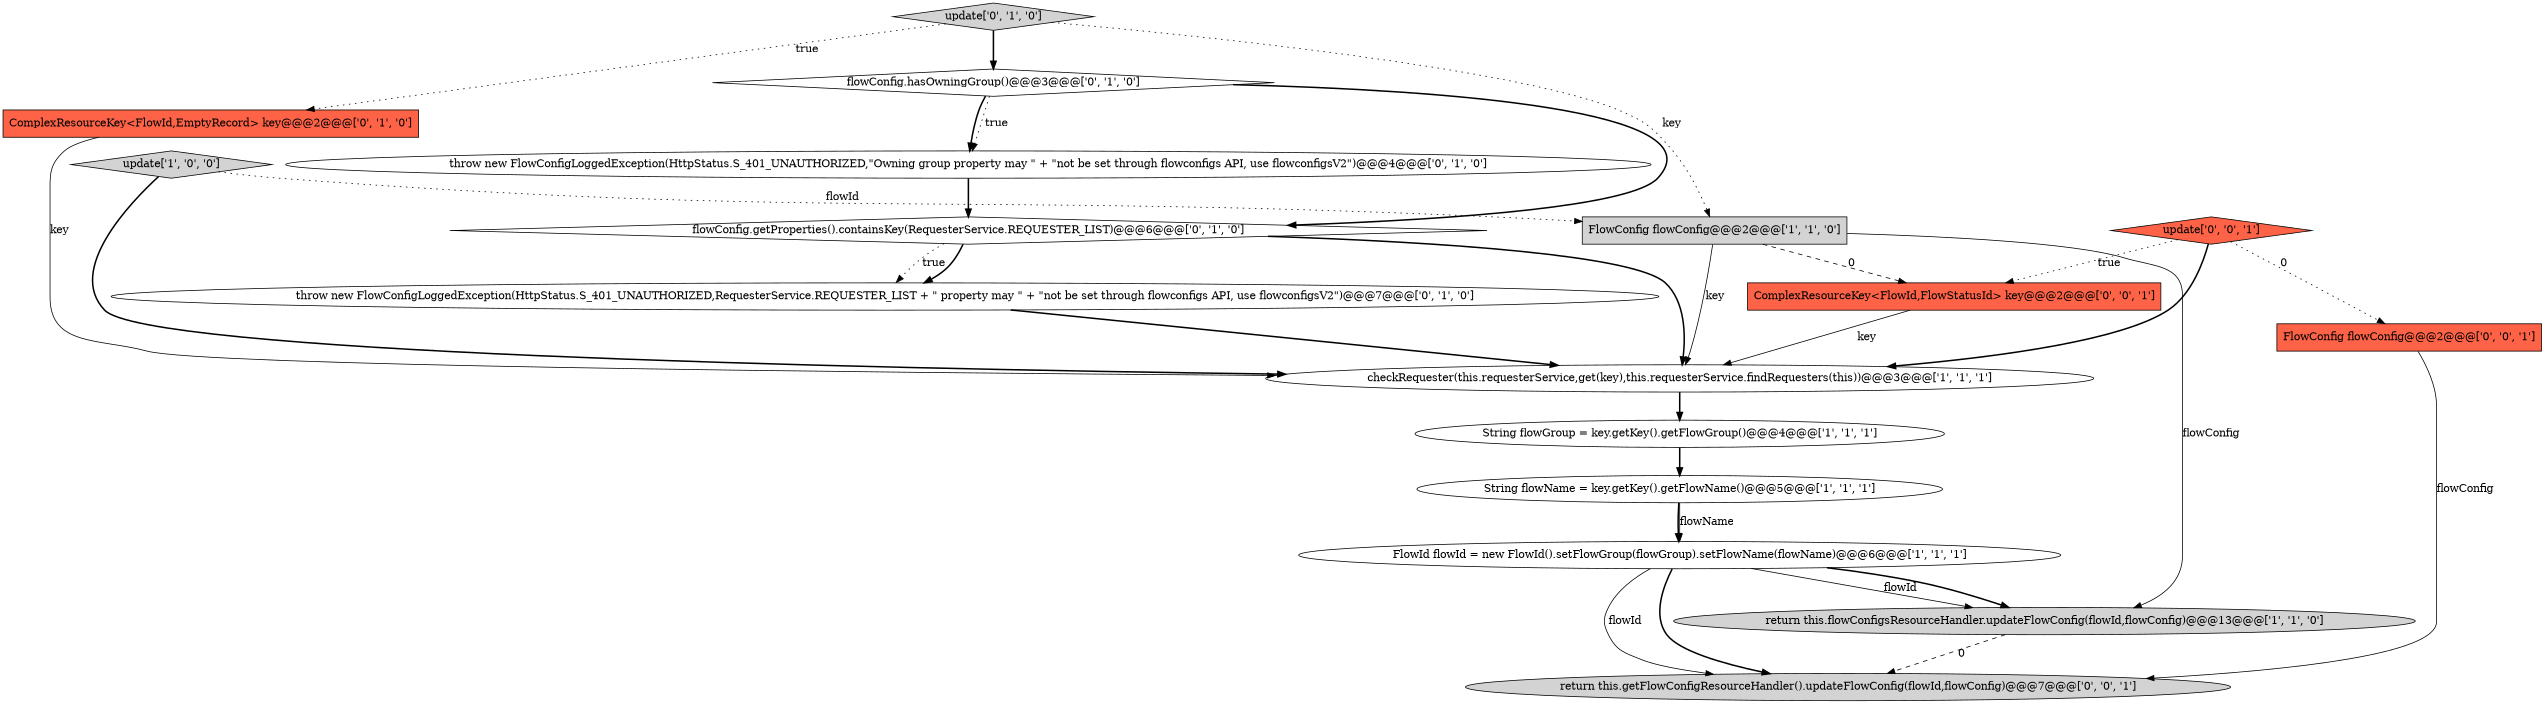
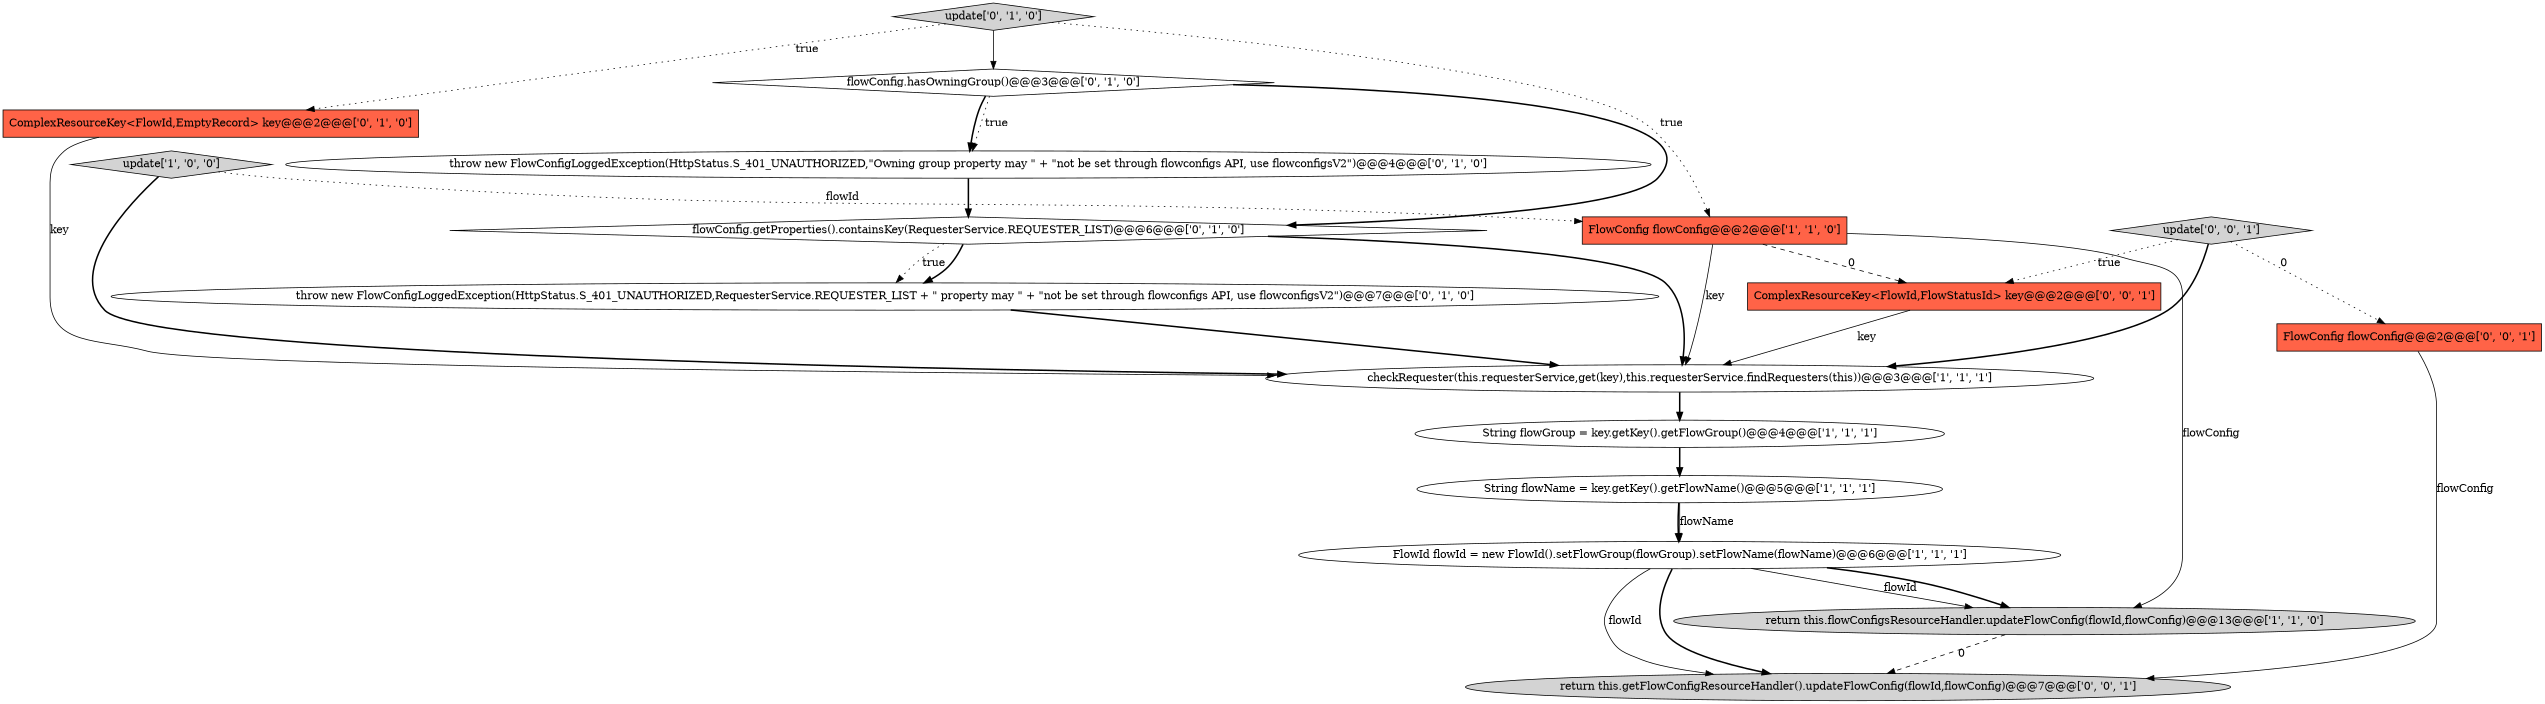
(993, 46) -> (993, 46)
(1672, 124) -> (1672, 124)
(1715, 231) -> (1715, 231)
(2211, 231) -> (2211, 231)
